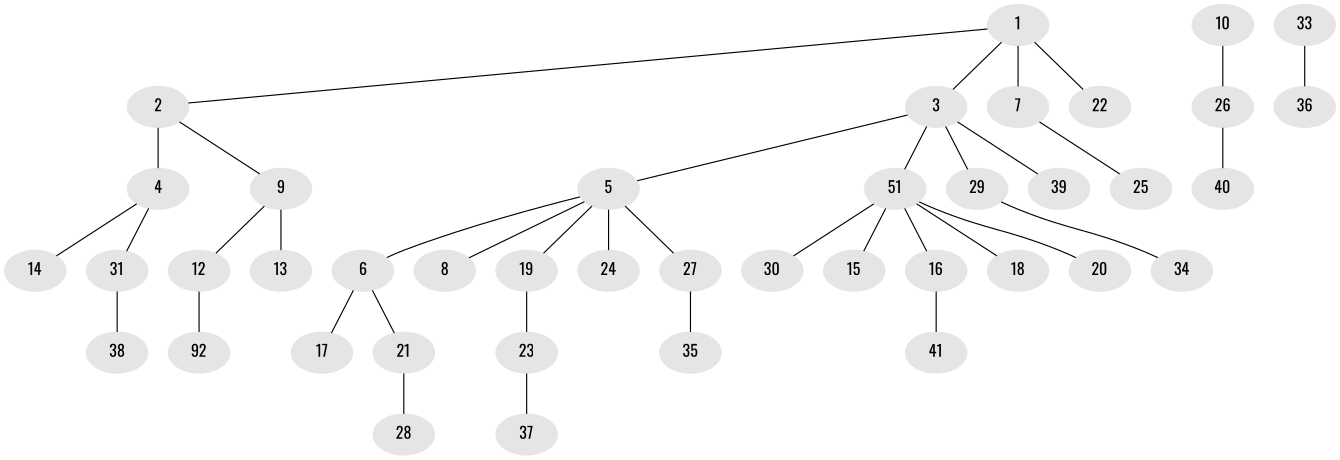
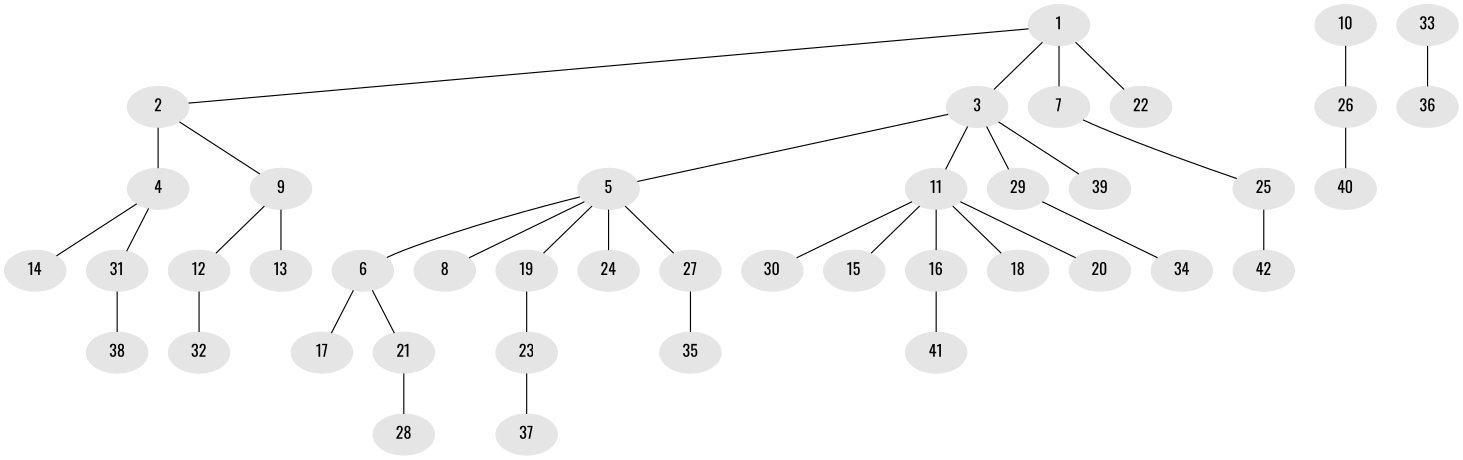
(895, 189) -> (936, 189)
none -> (1264, 271)
(199, 353) -> (199, 353)
